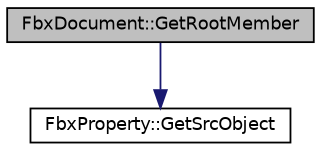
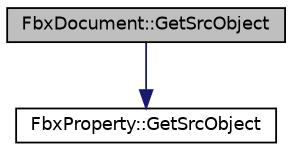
(160, 25) -> (146, 25)
